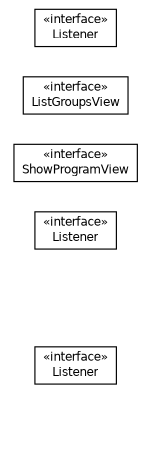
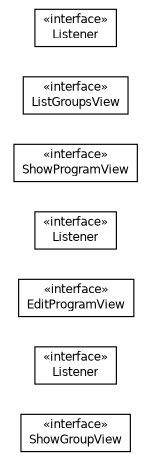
none -> (76, 298)
none -> (76, 433)
